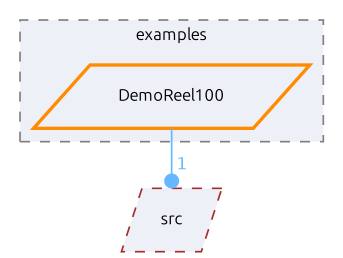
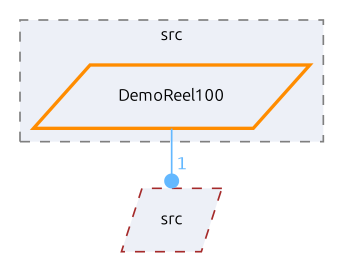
(172, 36) -> (172, 36)
